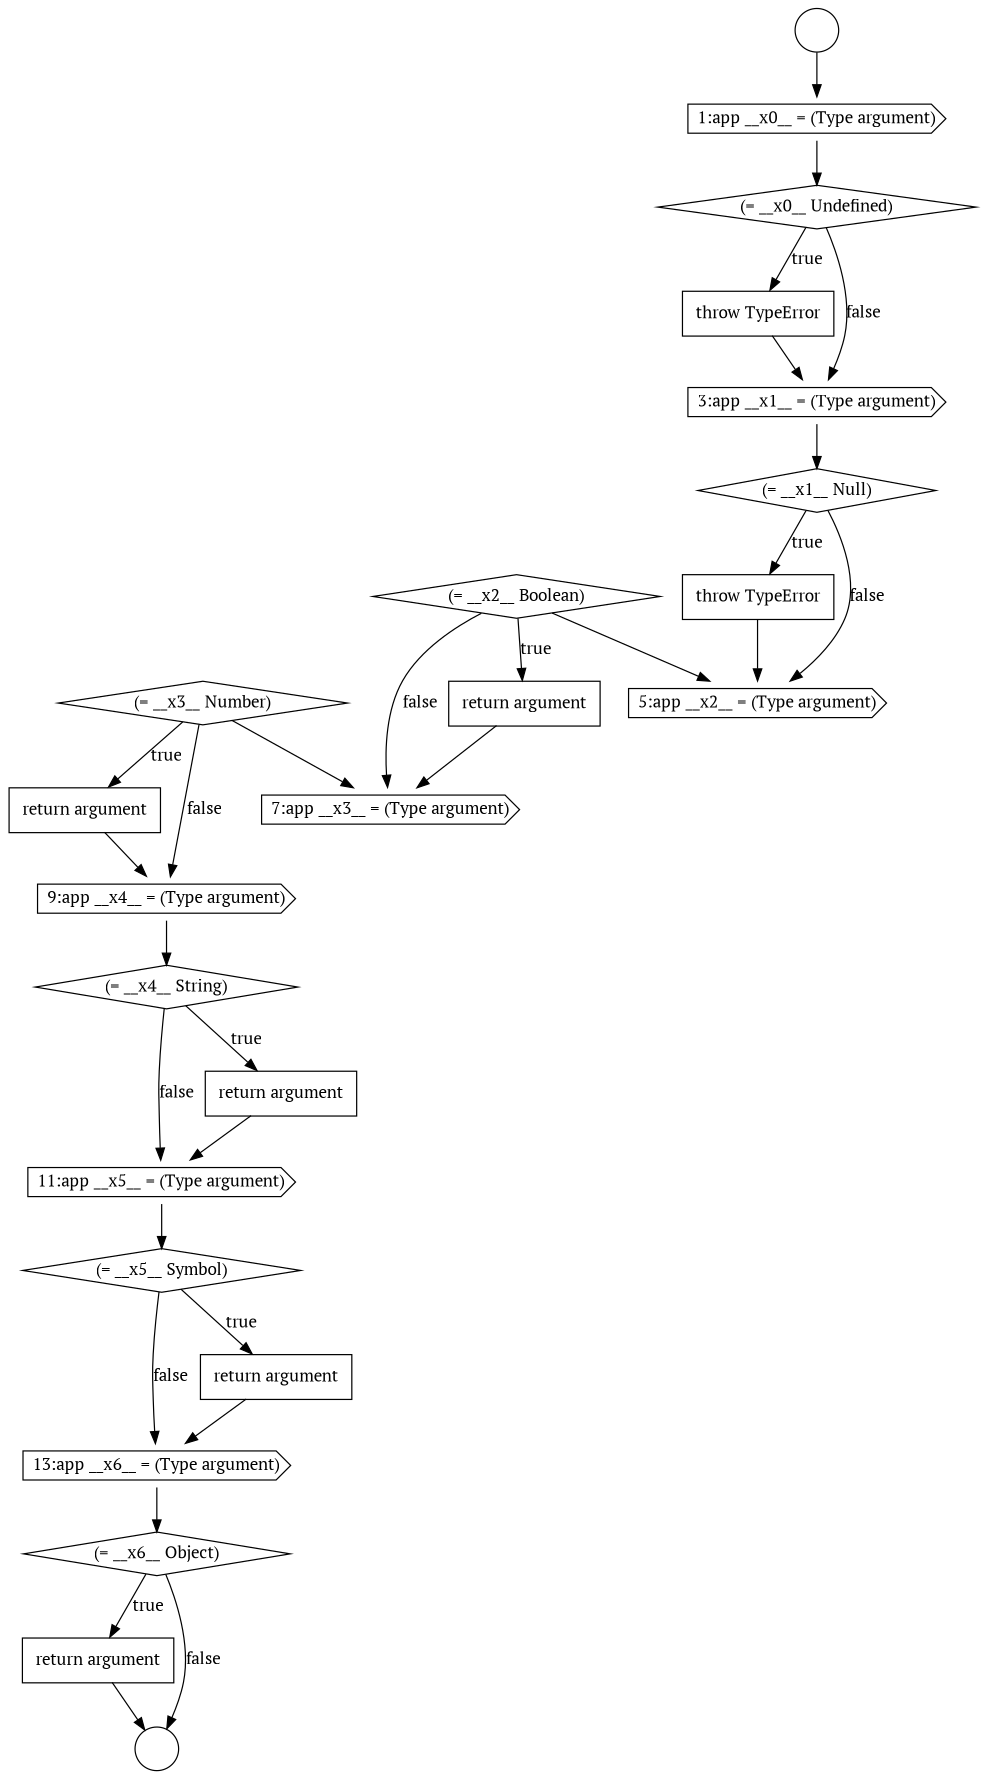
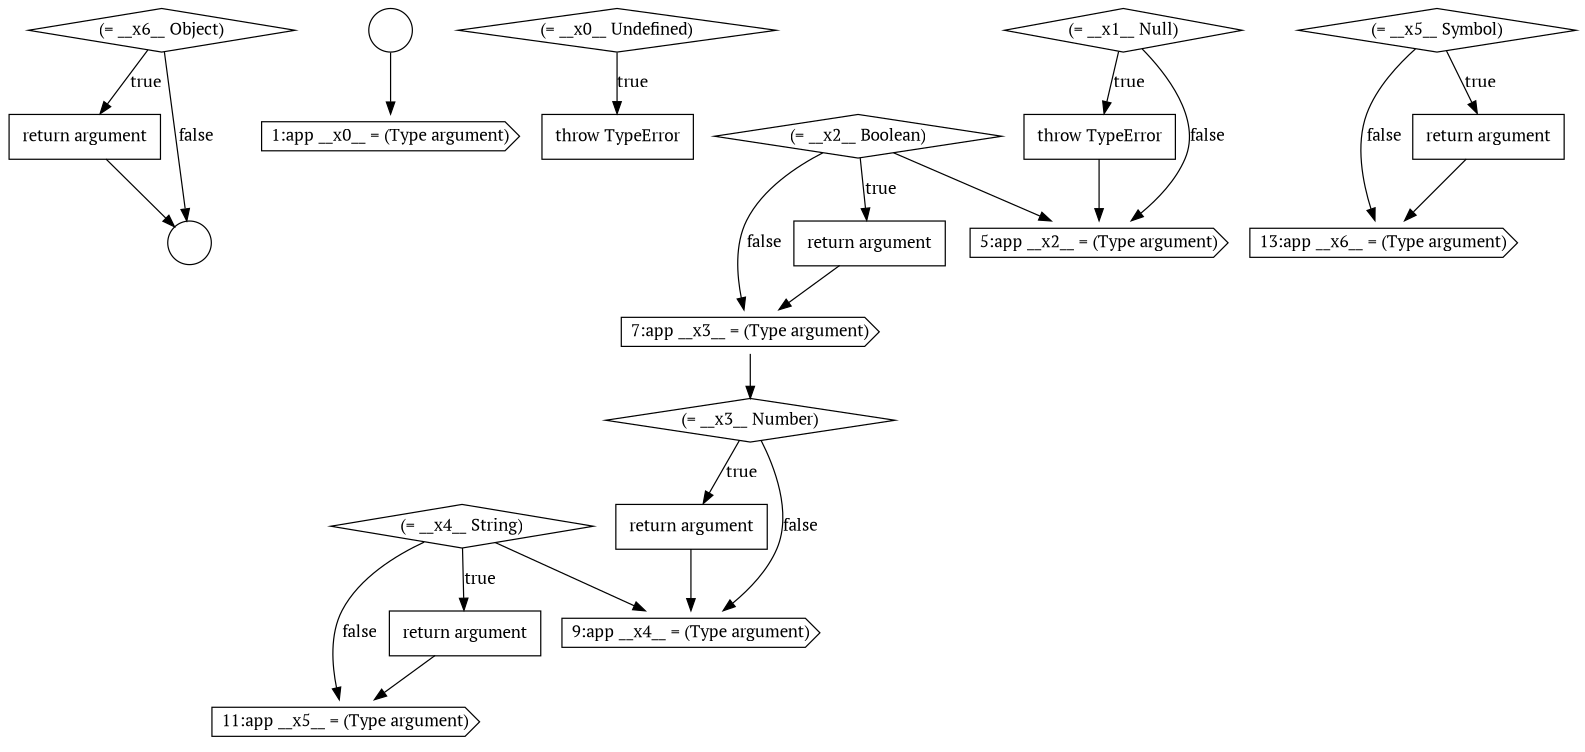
(817, 157) -> none
(817, 402) -> none
(287, 751) -> (750, 370)
(167, 937) -> (565, 574)
(162, 1220) -> none
(157, 1504) -> none
